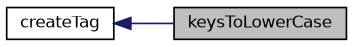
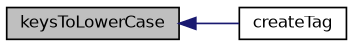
(152, 23) -> (218, 23)
